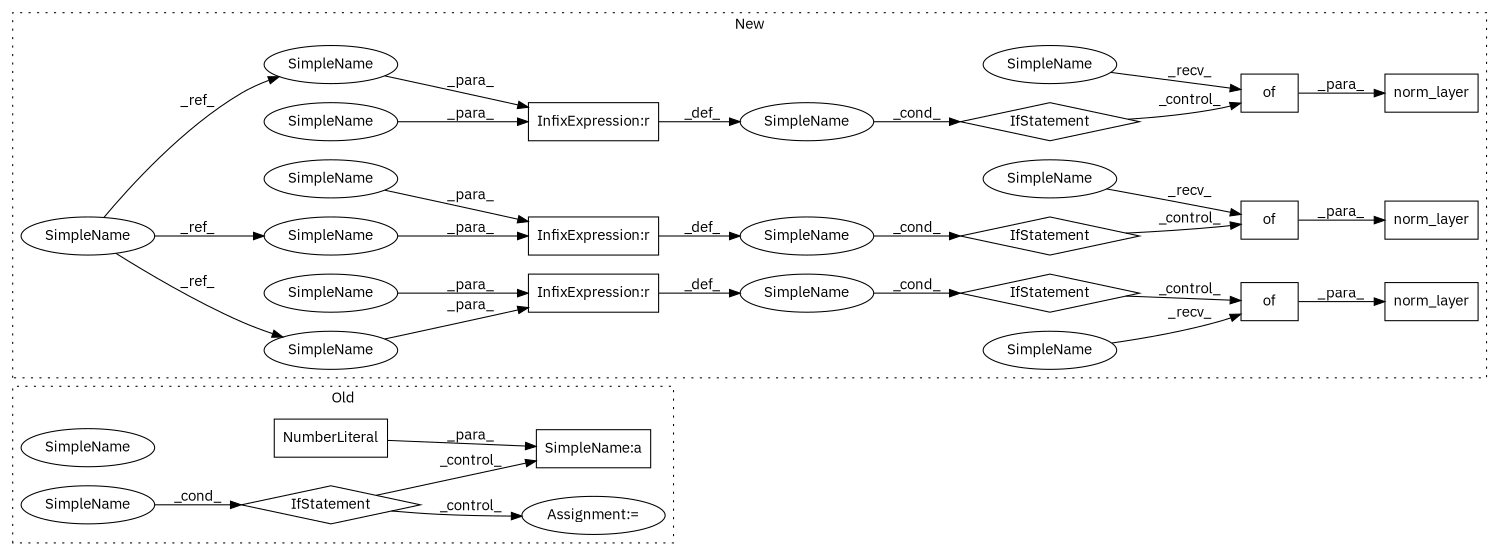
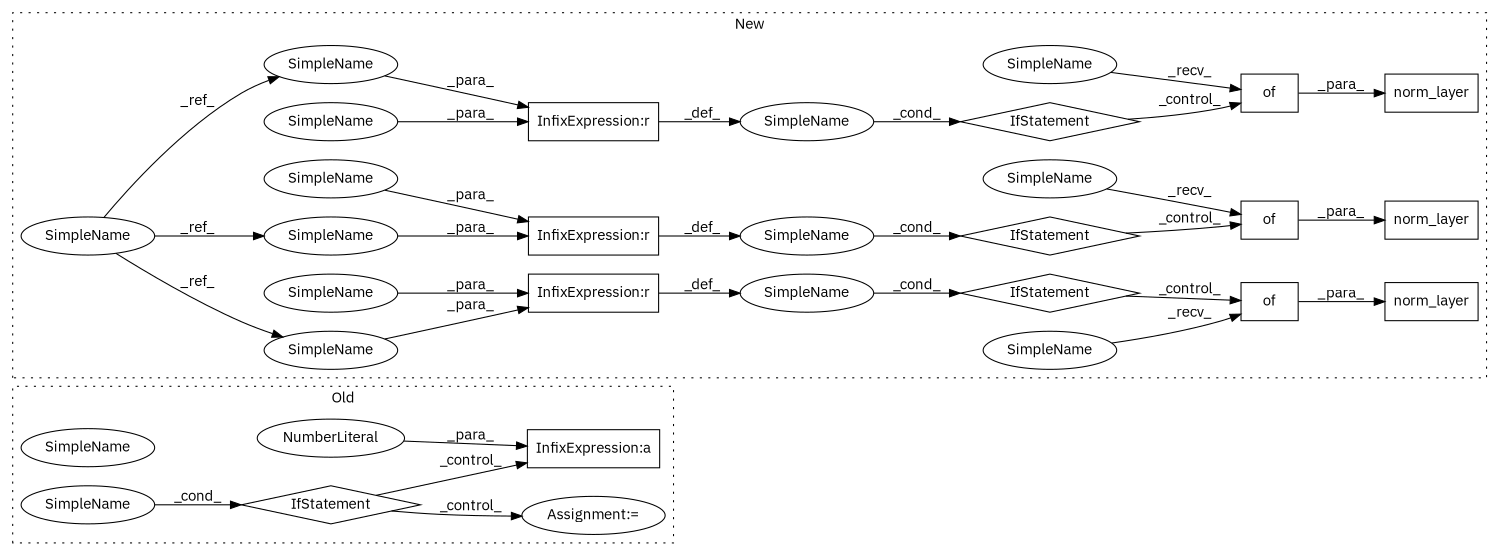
(331, 438) -> (331, 438)
(594, 449) -> (594, 449)
